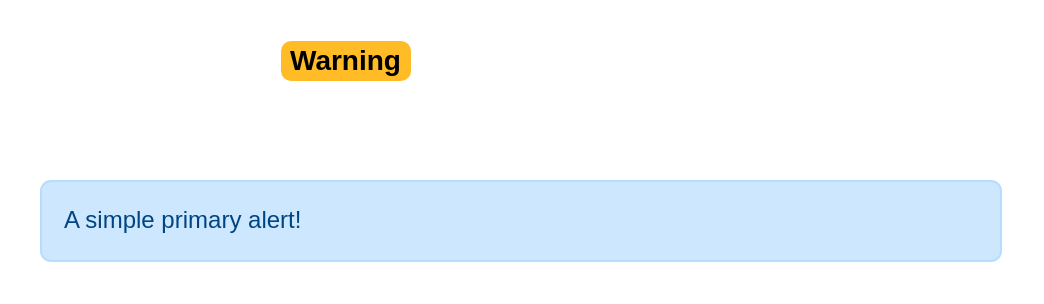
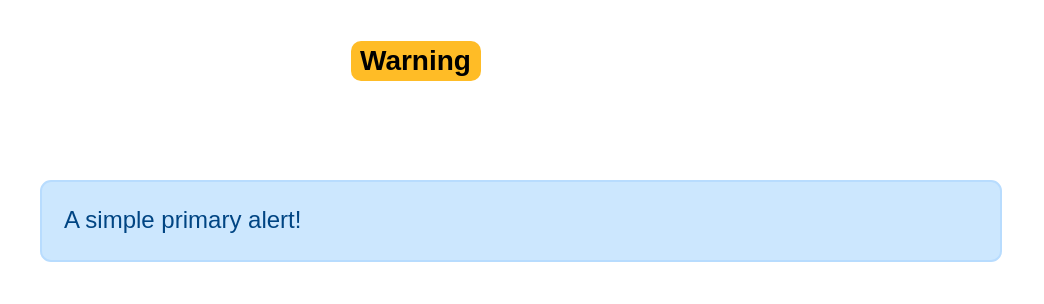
(346, 61) -> (416, 61)
